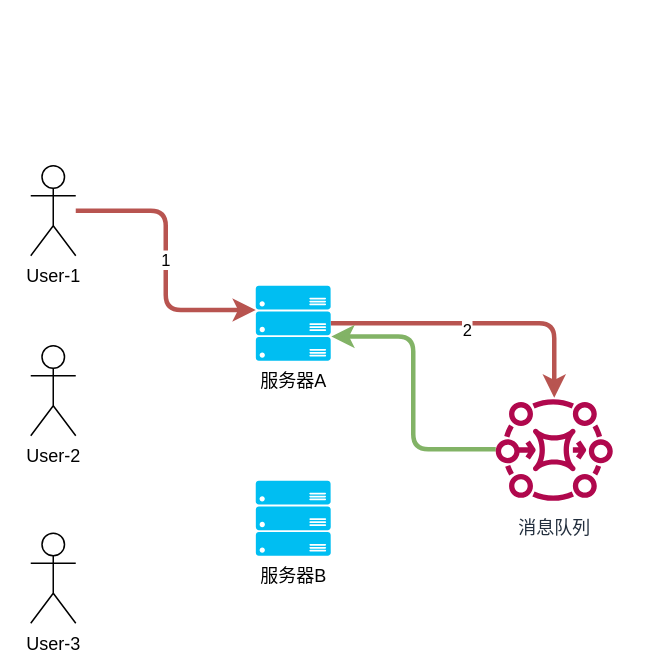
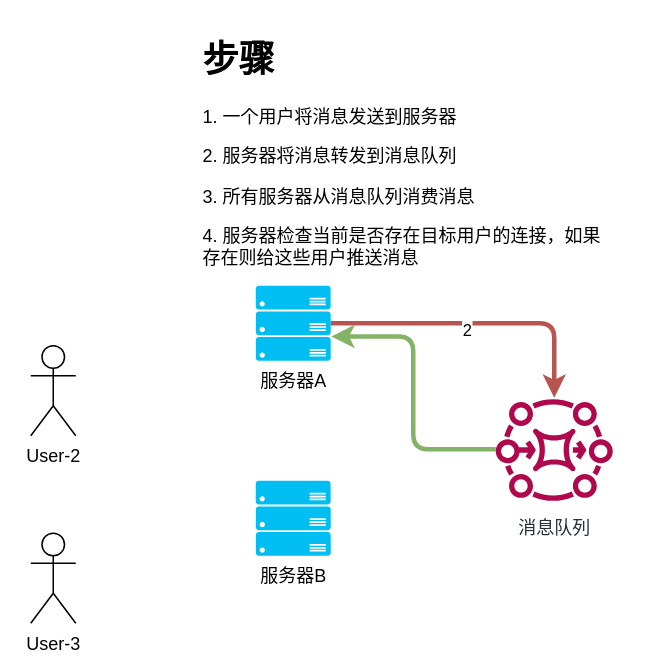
none -> (406, 151)
(53, 211) -> none
(166, 252) -> none
